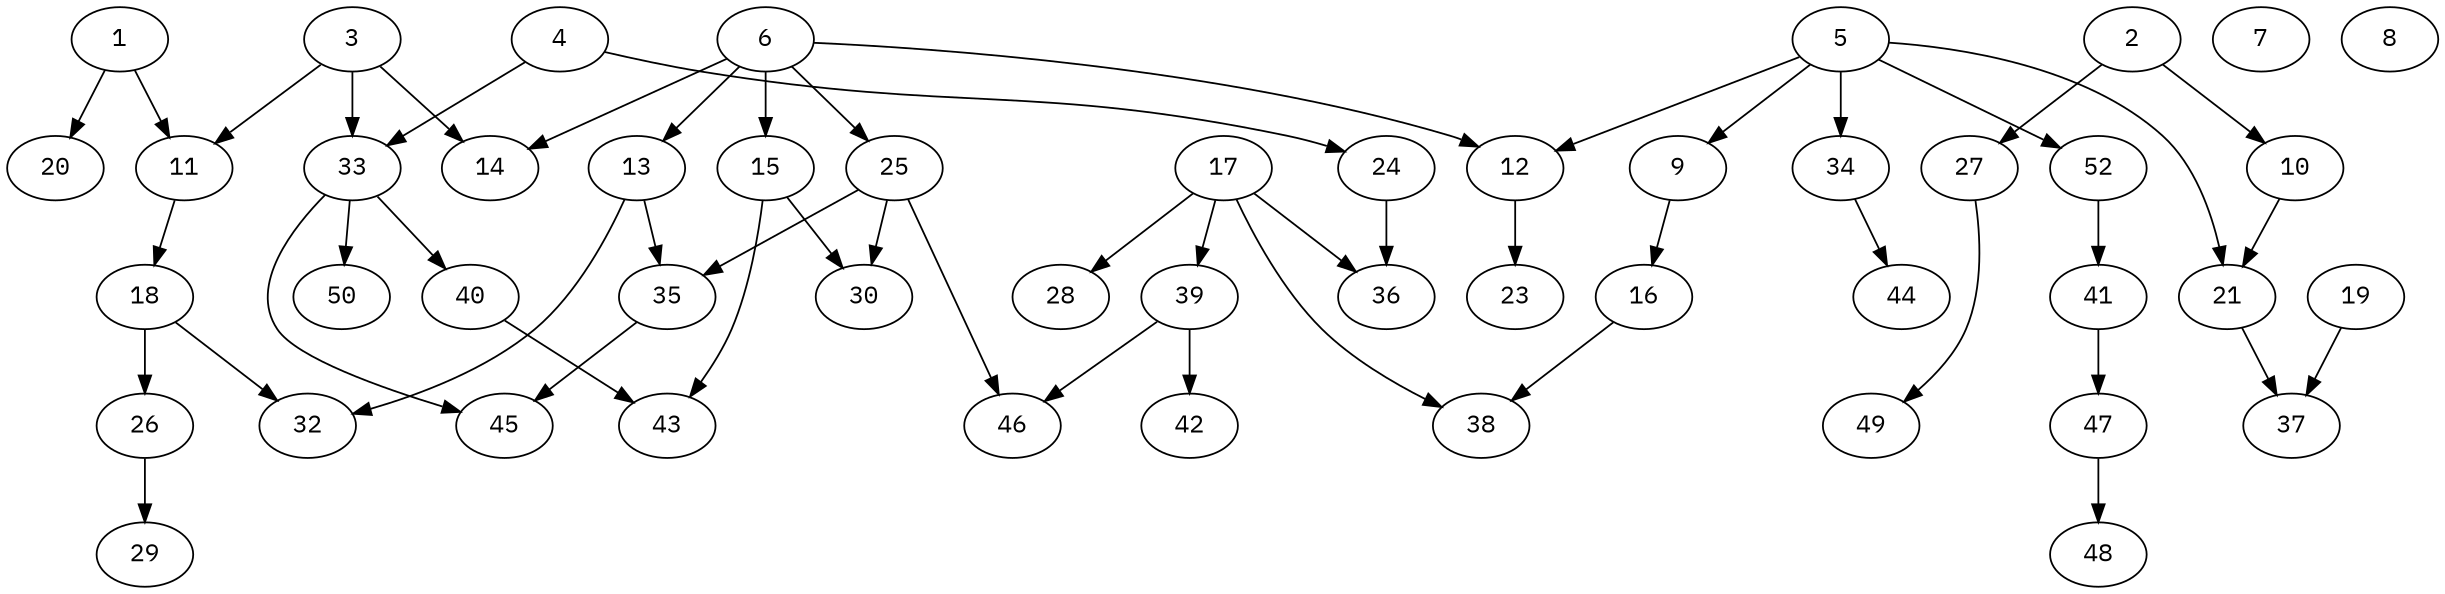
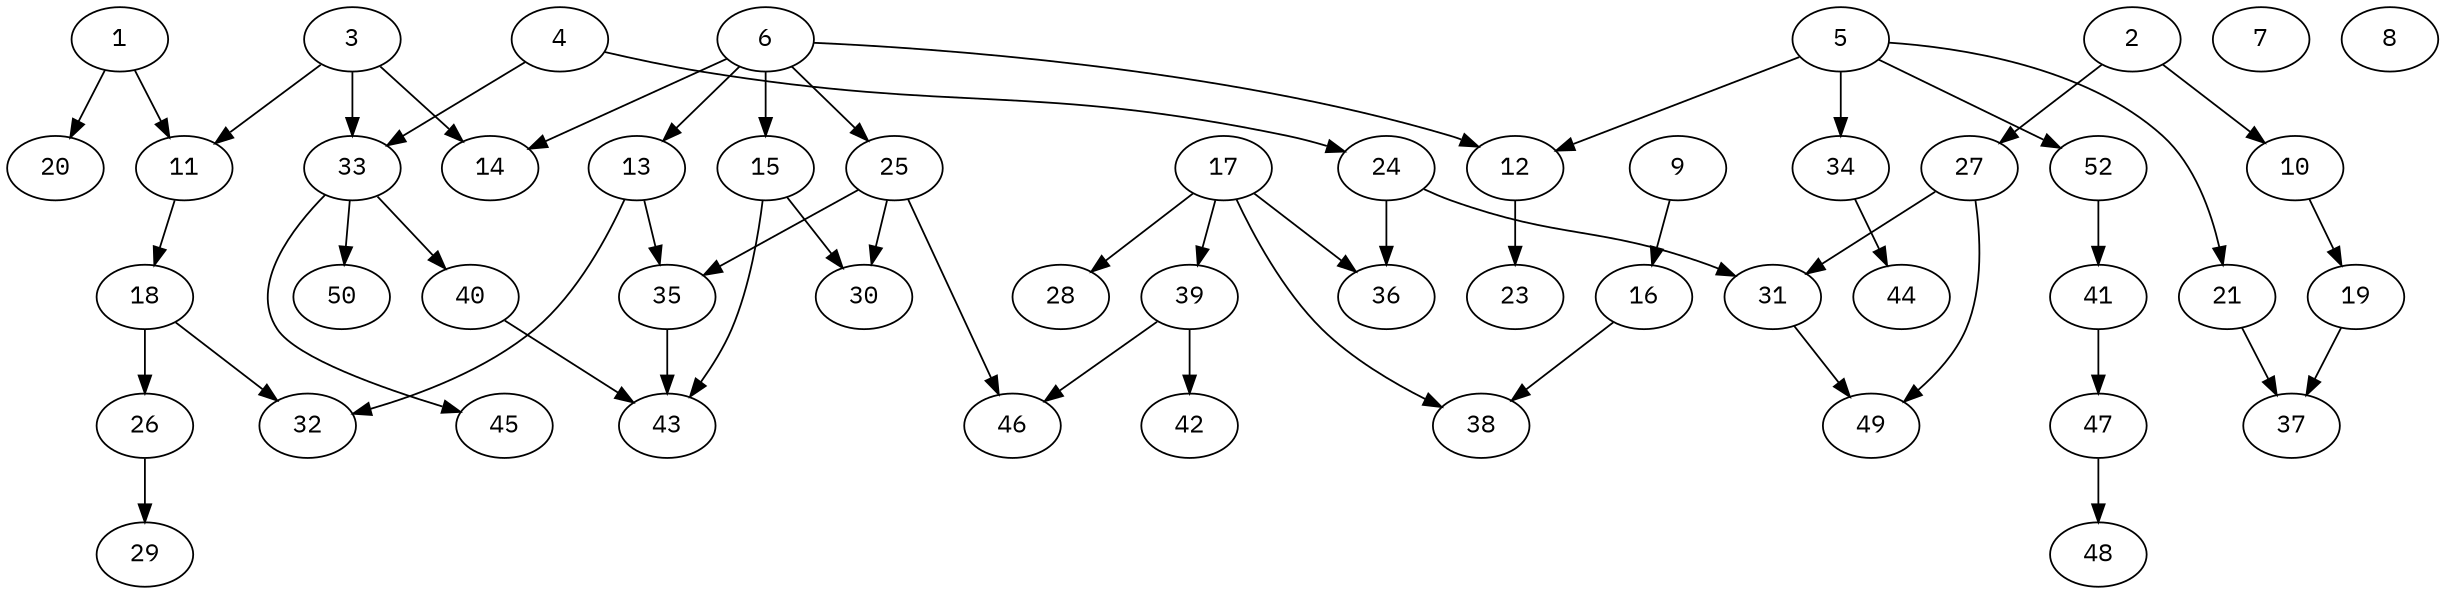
(1767, 98) -> none
(2266, 225) -> (2321, 224)
none -> (1773, 297)
(593, 356) -> (667, 353)
